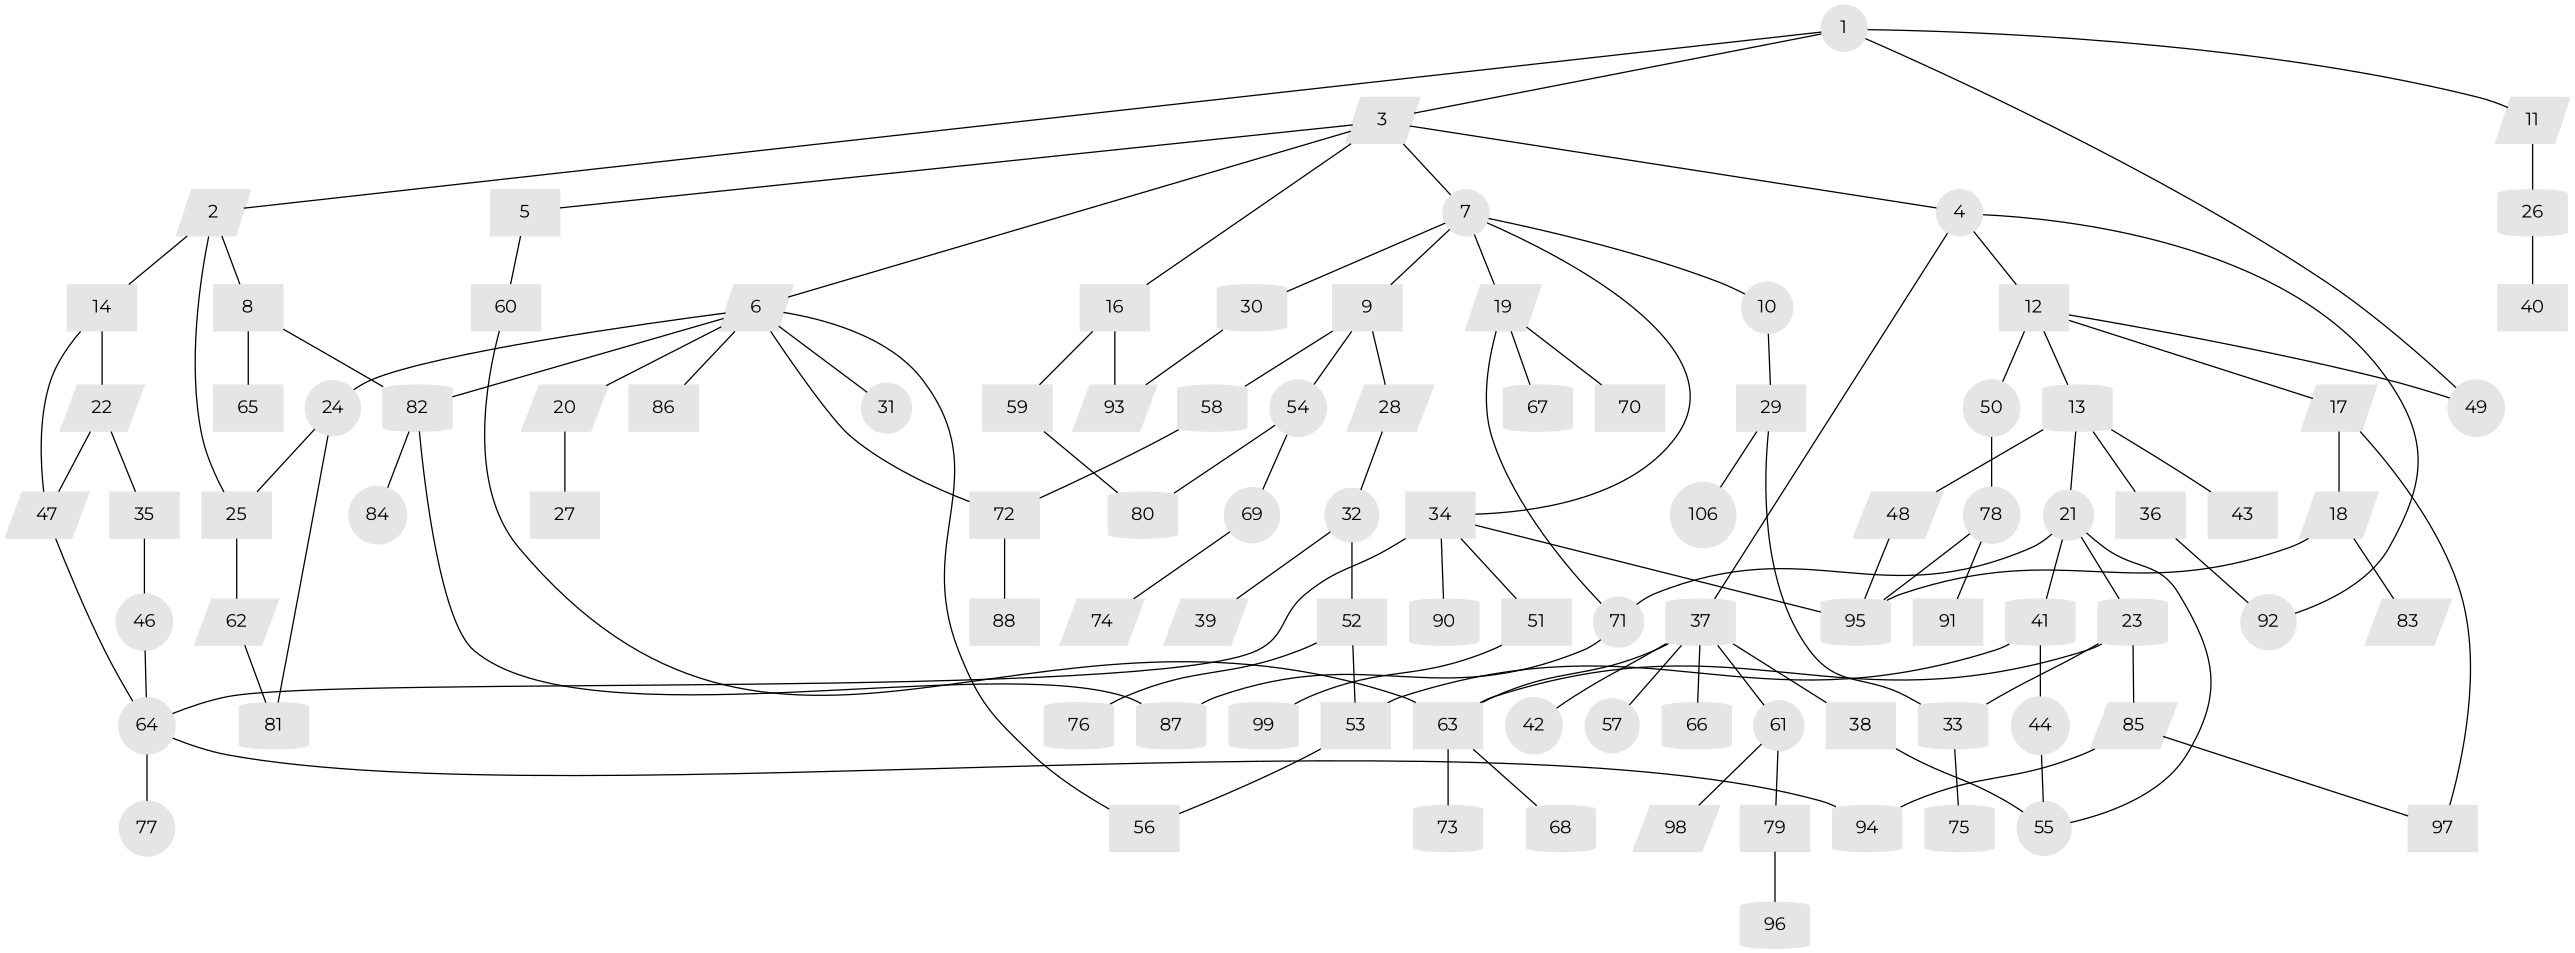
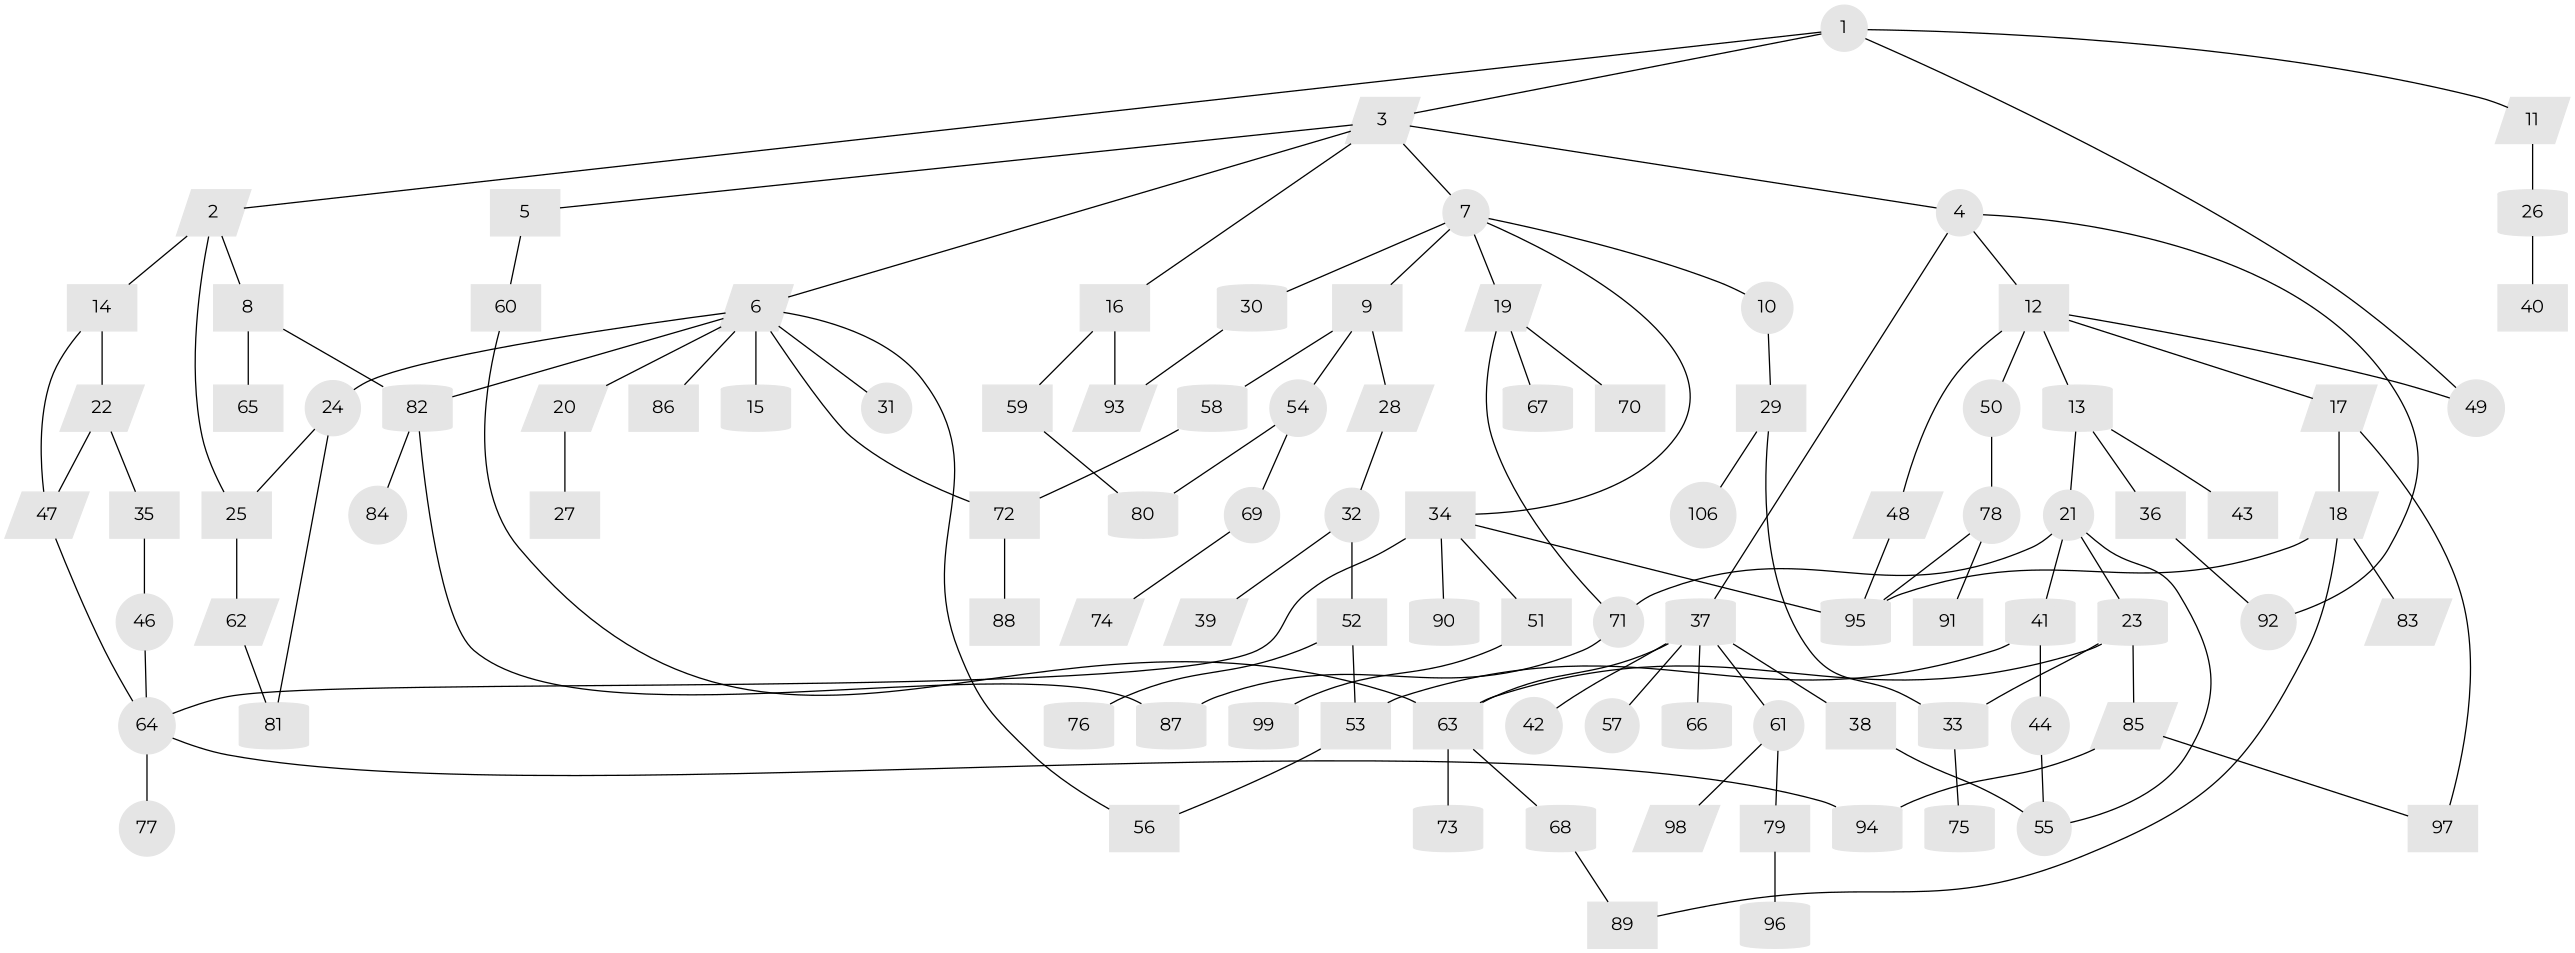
none -> (756, 408)
(1982, 465) -> (1938, 402)
none -> (1622, 925)
